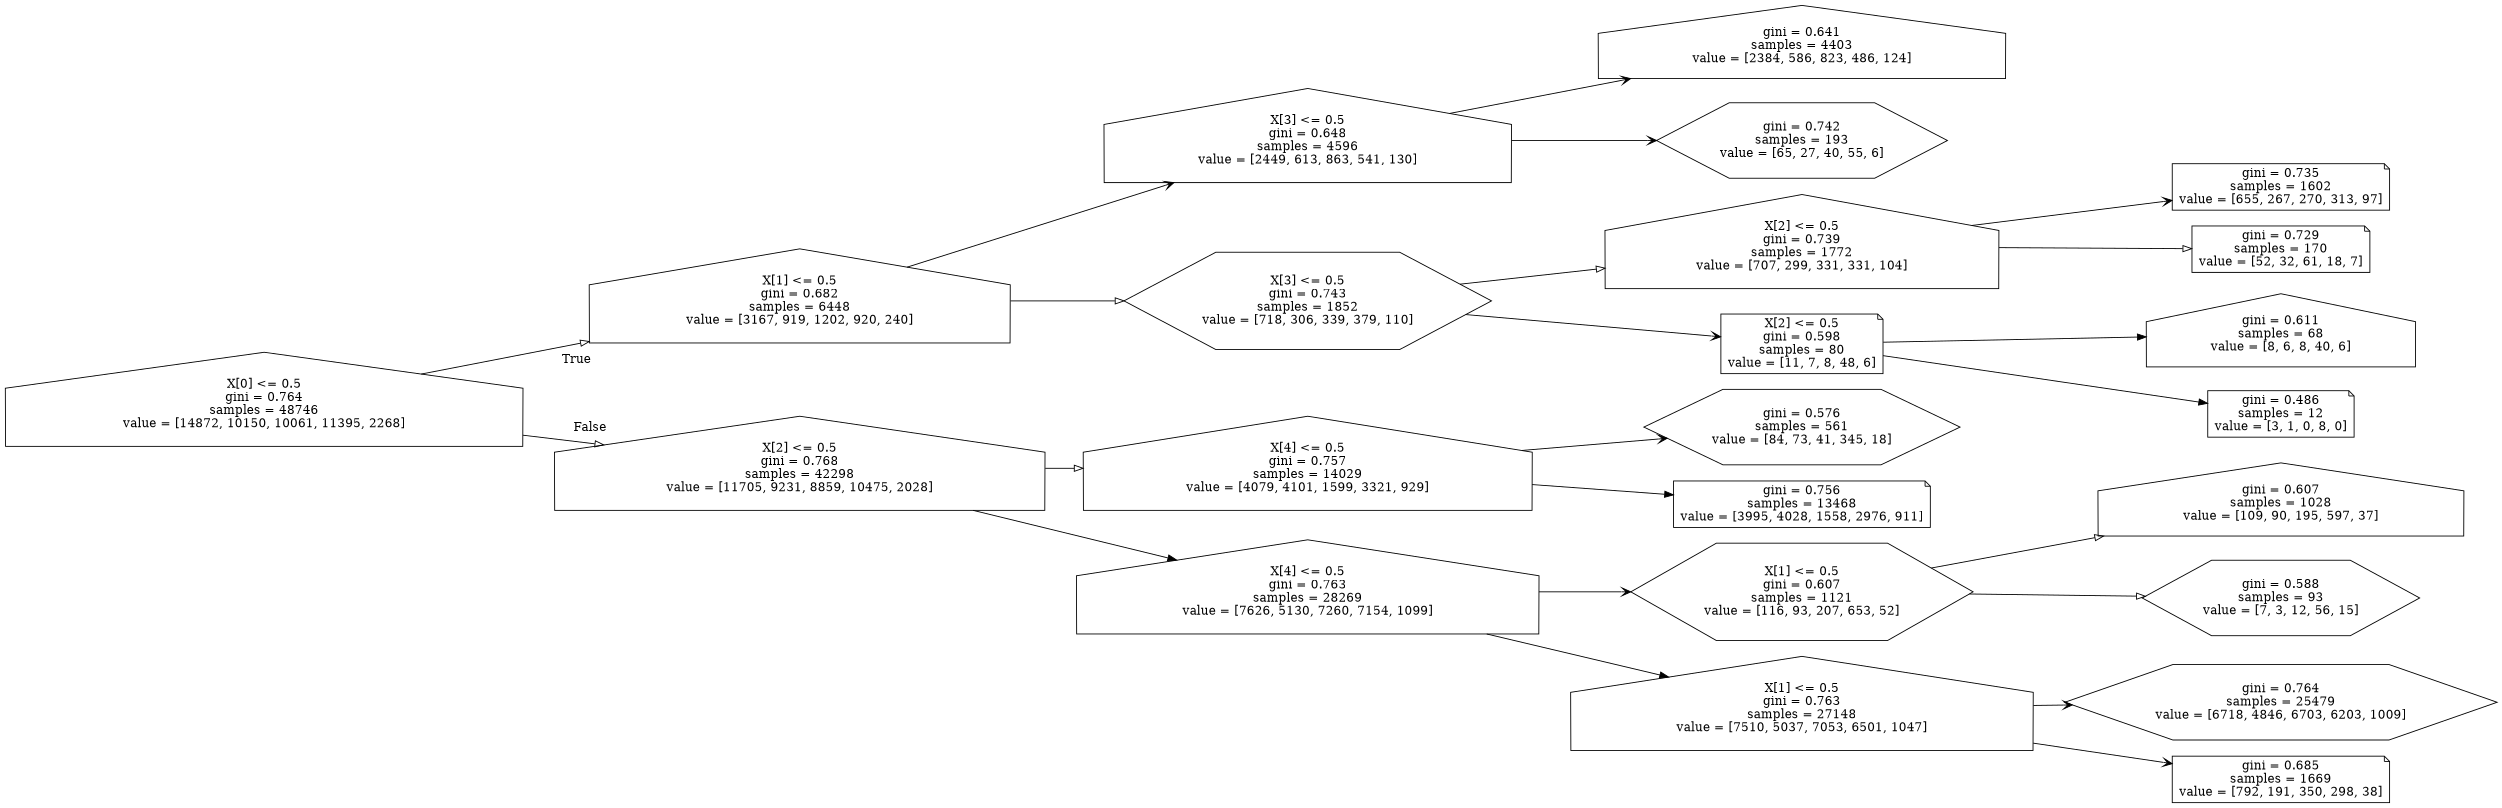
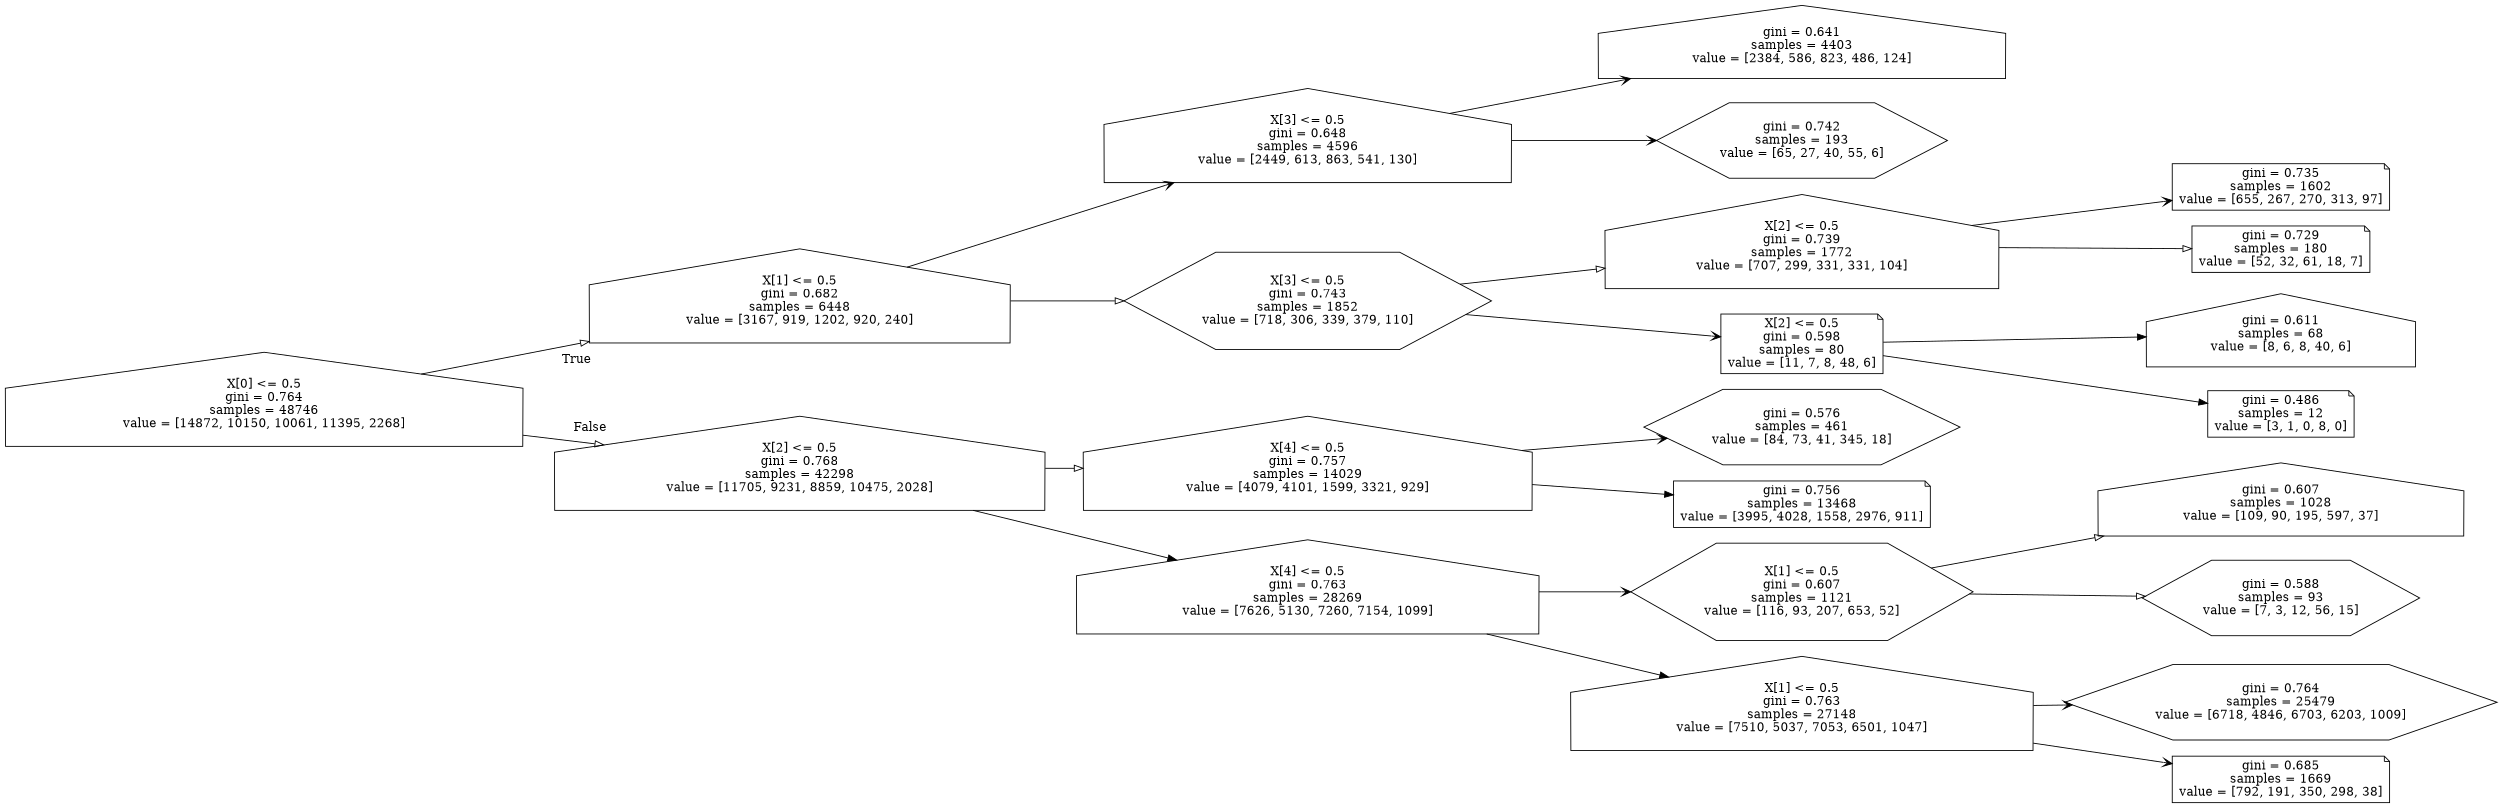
(2281, 249) -> (2281, 249)
(1802, 427) -> (1802, 427)
